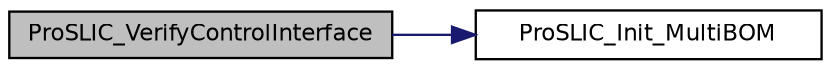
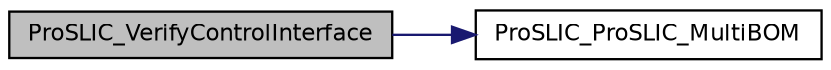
(649, 35) -> (649, 35)
